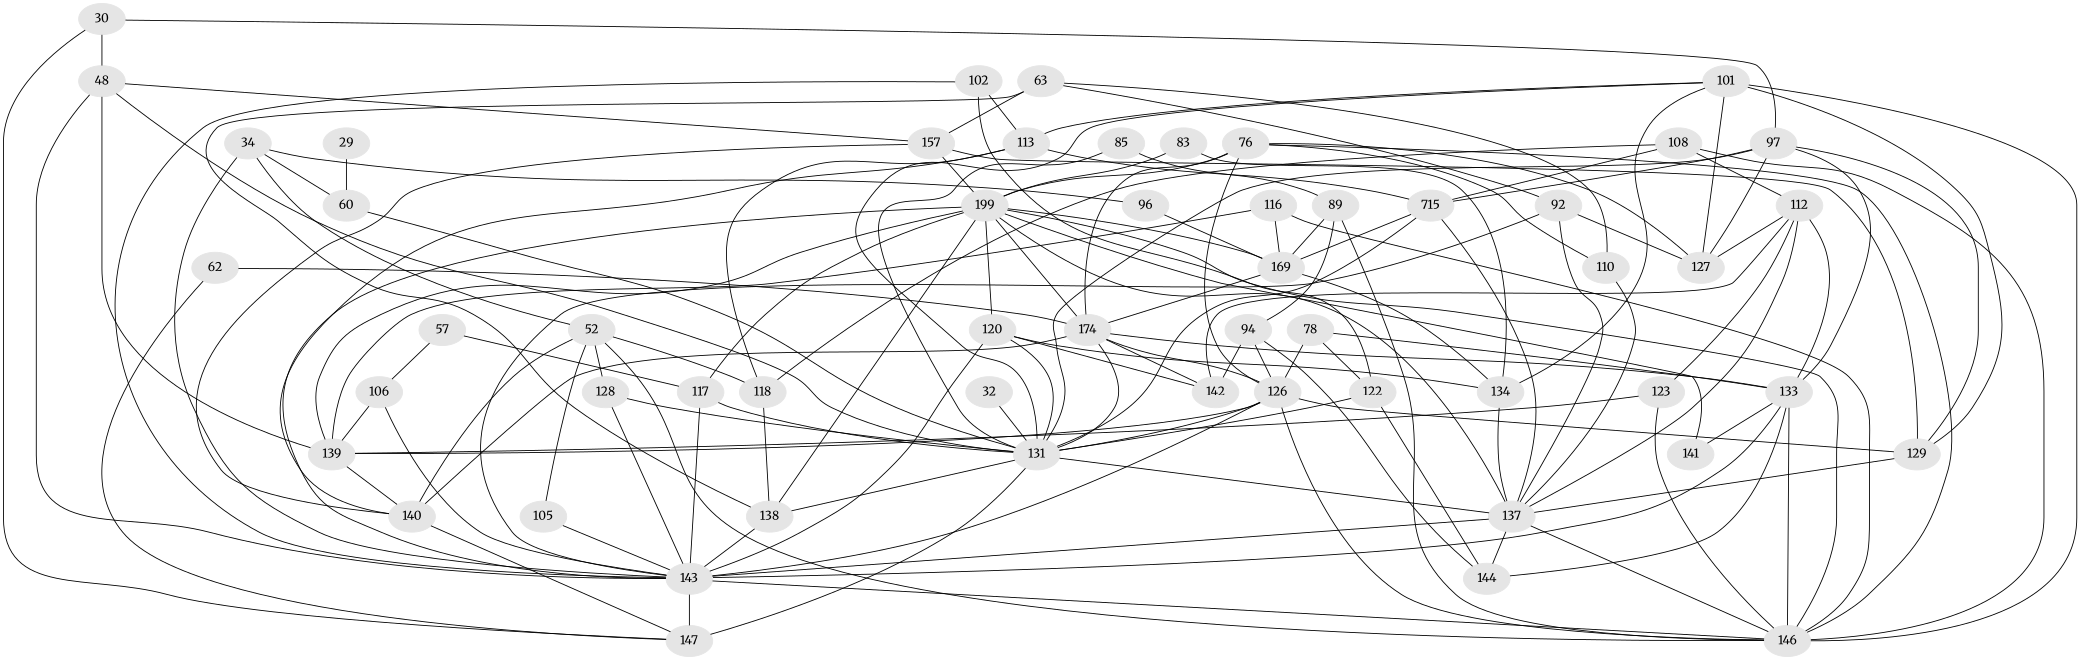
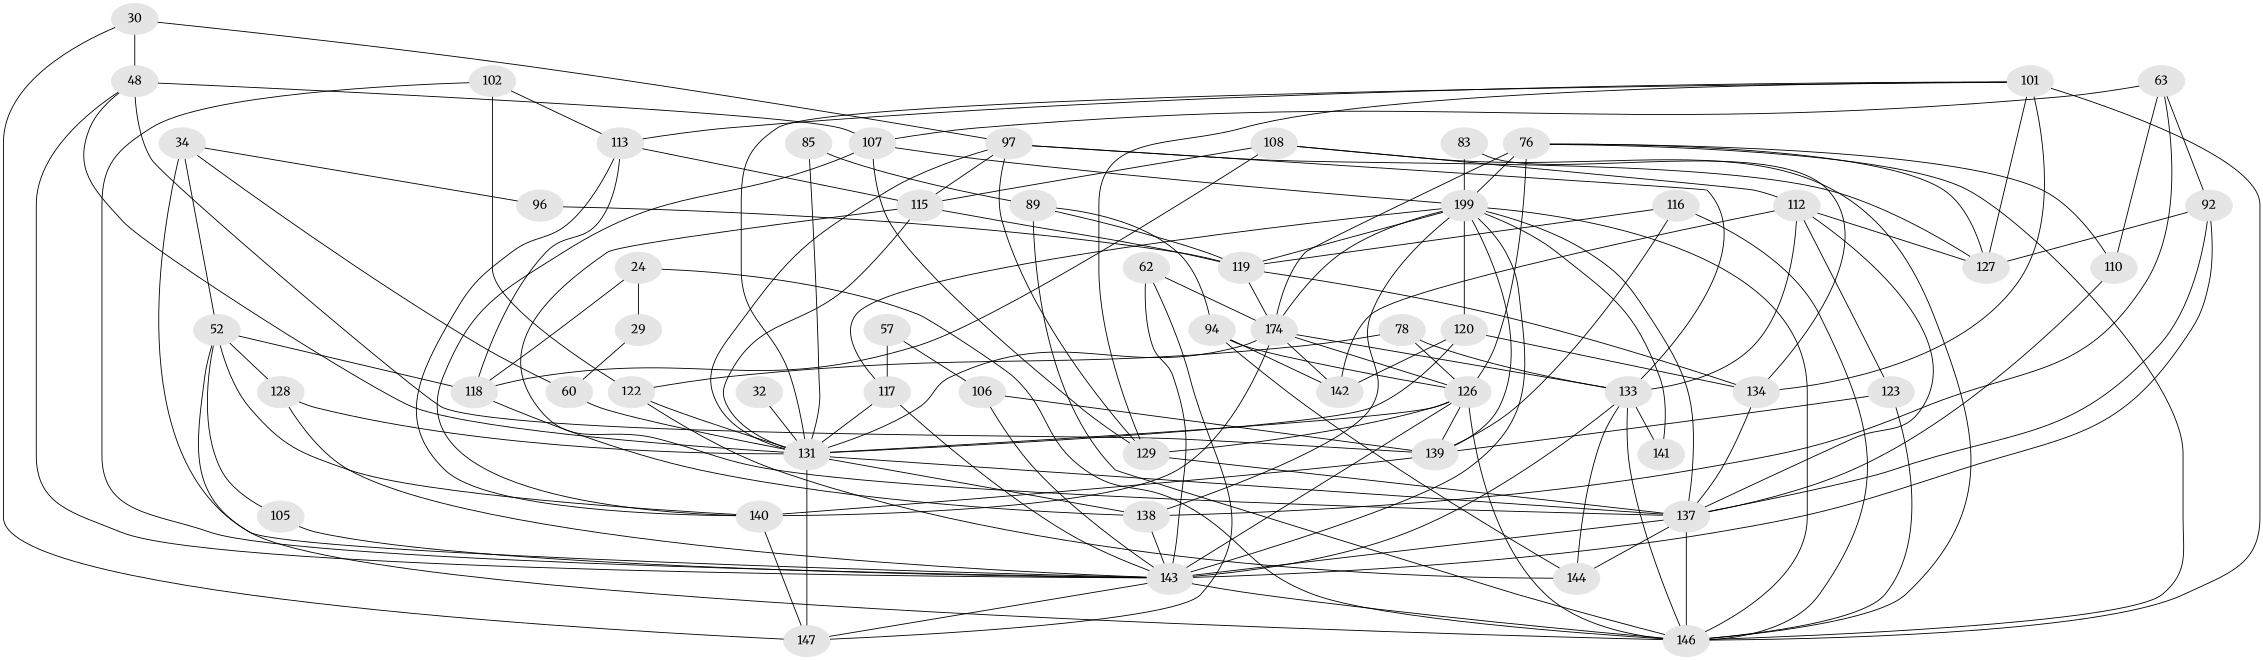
(931, 143) -> (873, 143)
(1431, 206) -> (920, 206)
none -> (638, 268)
(1281, 268) -> (1241, 268)
(870, 487) -> (1183, 412)
